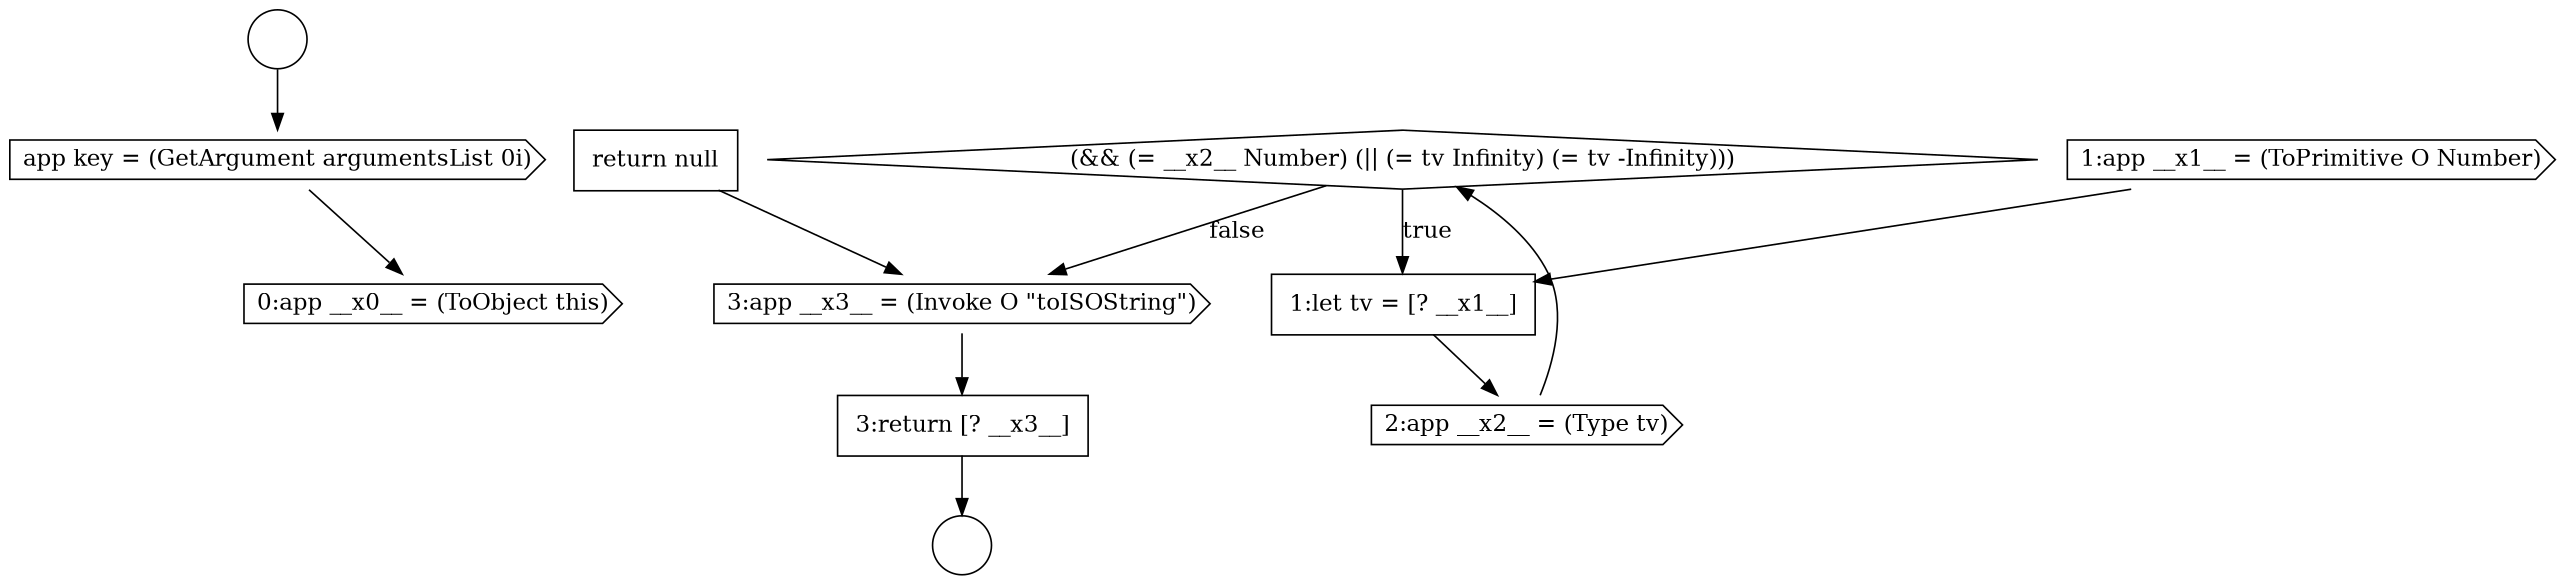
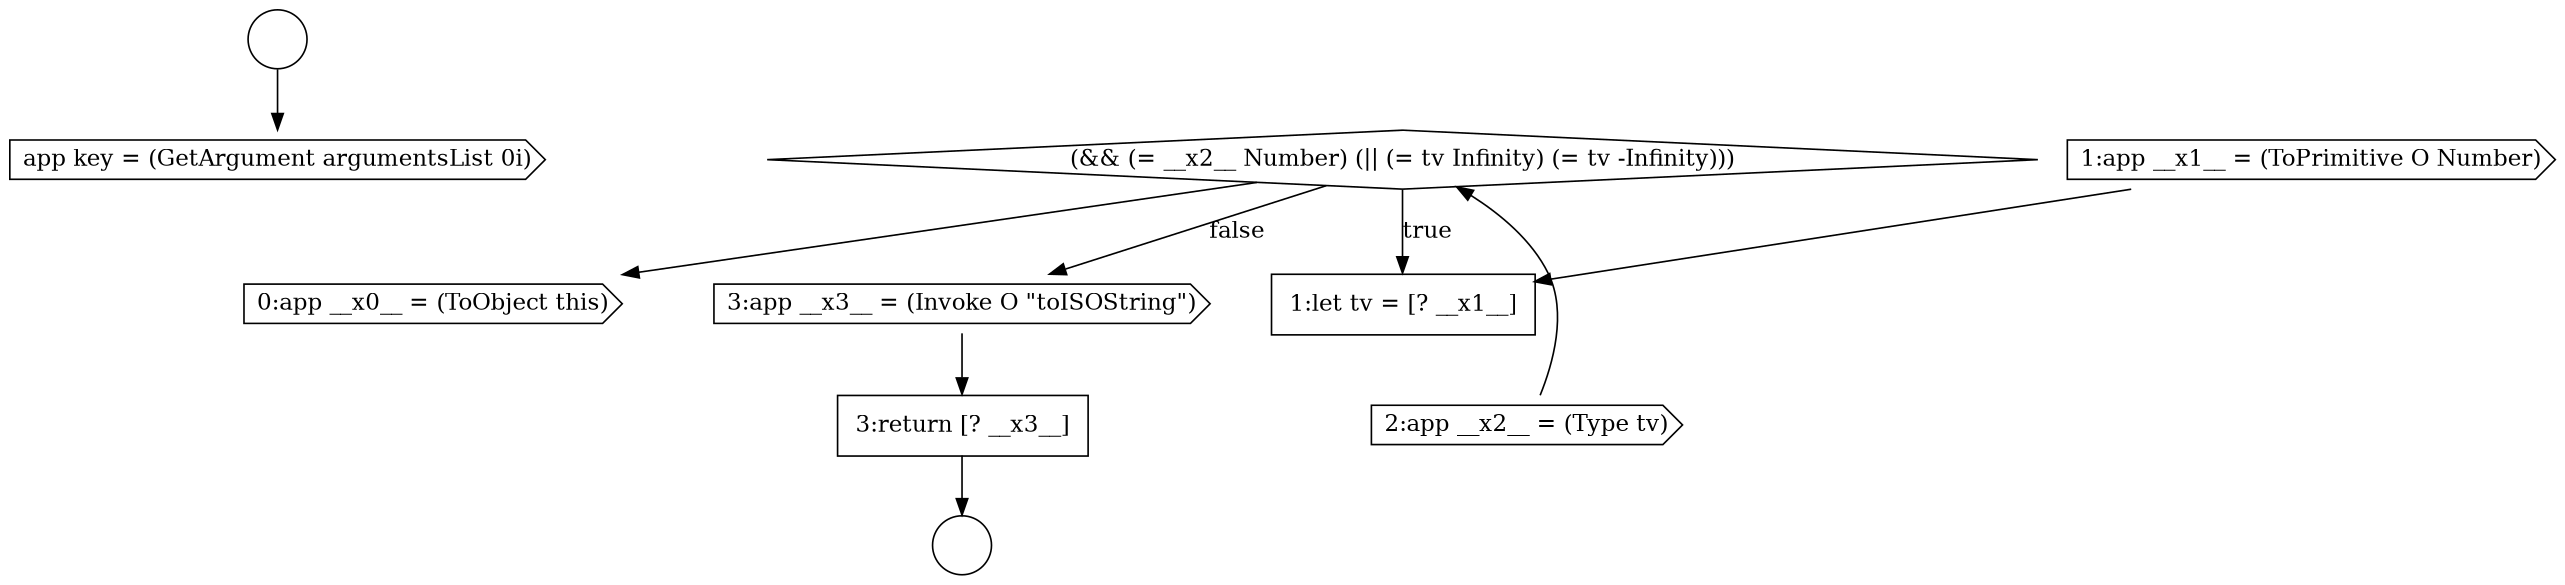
(656, 160) -> none
(349, 226) -> (948, 227)
(1459, 359) -> none
